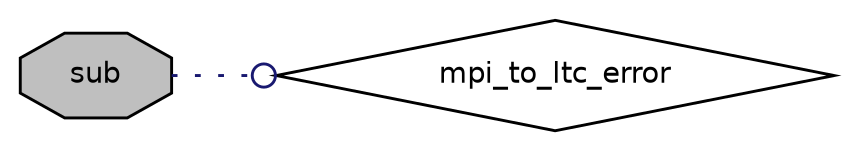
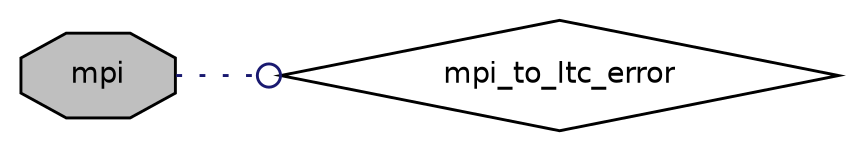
(96, 76) -> (98, 76)
